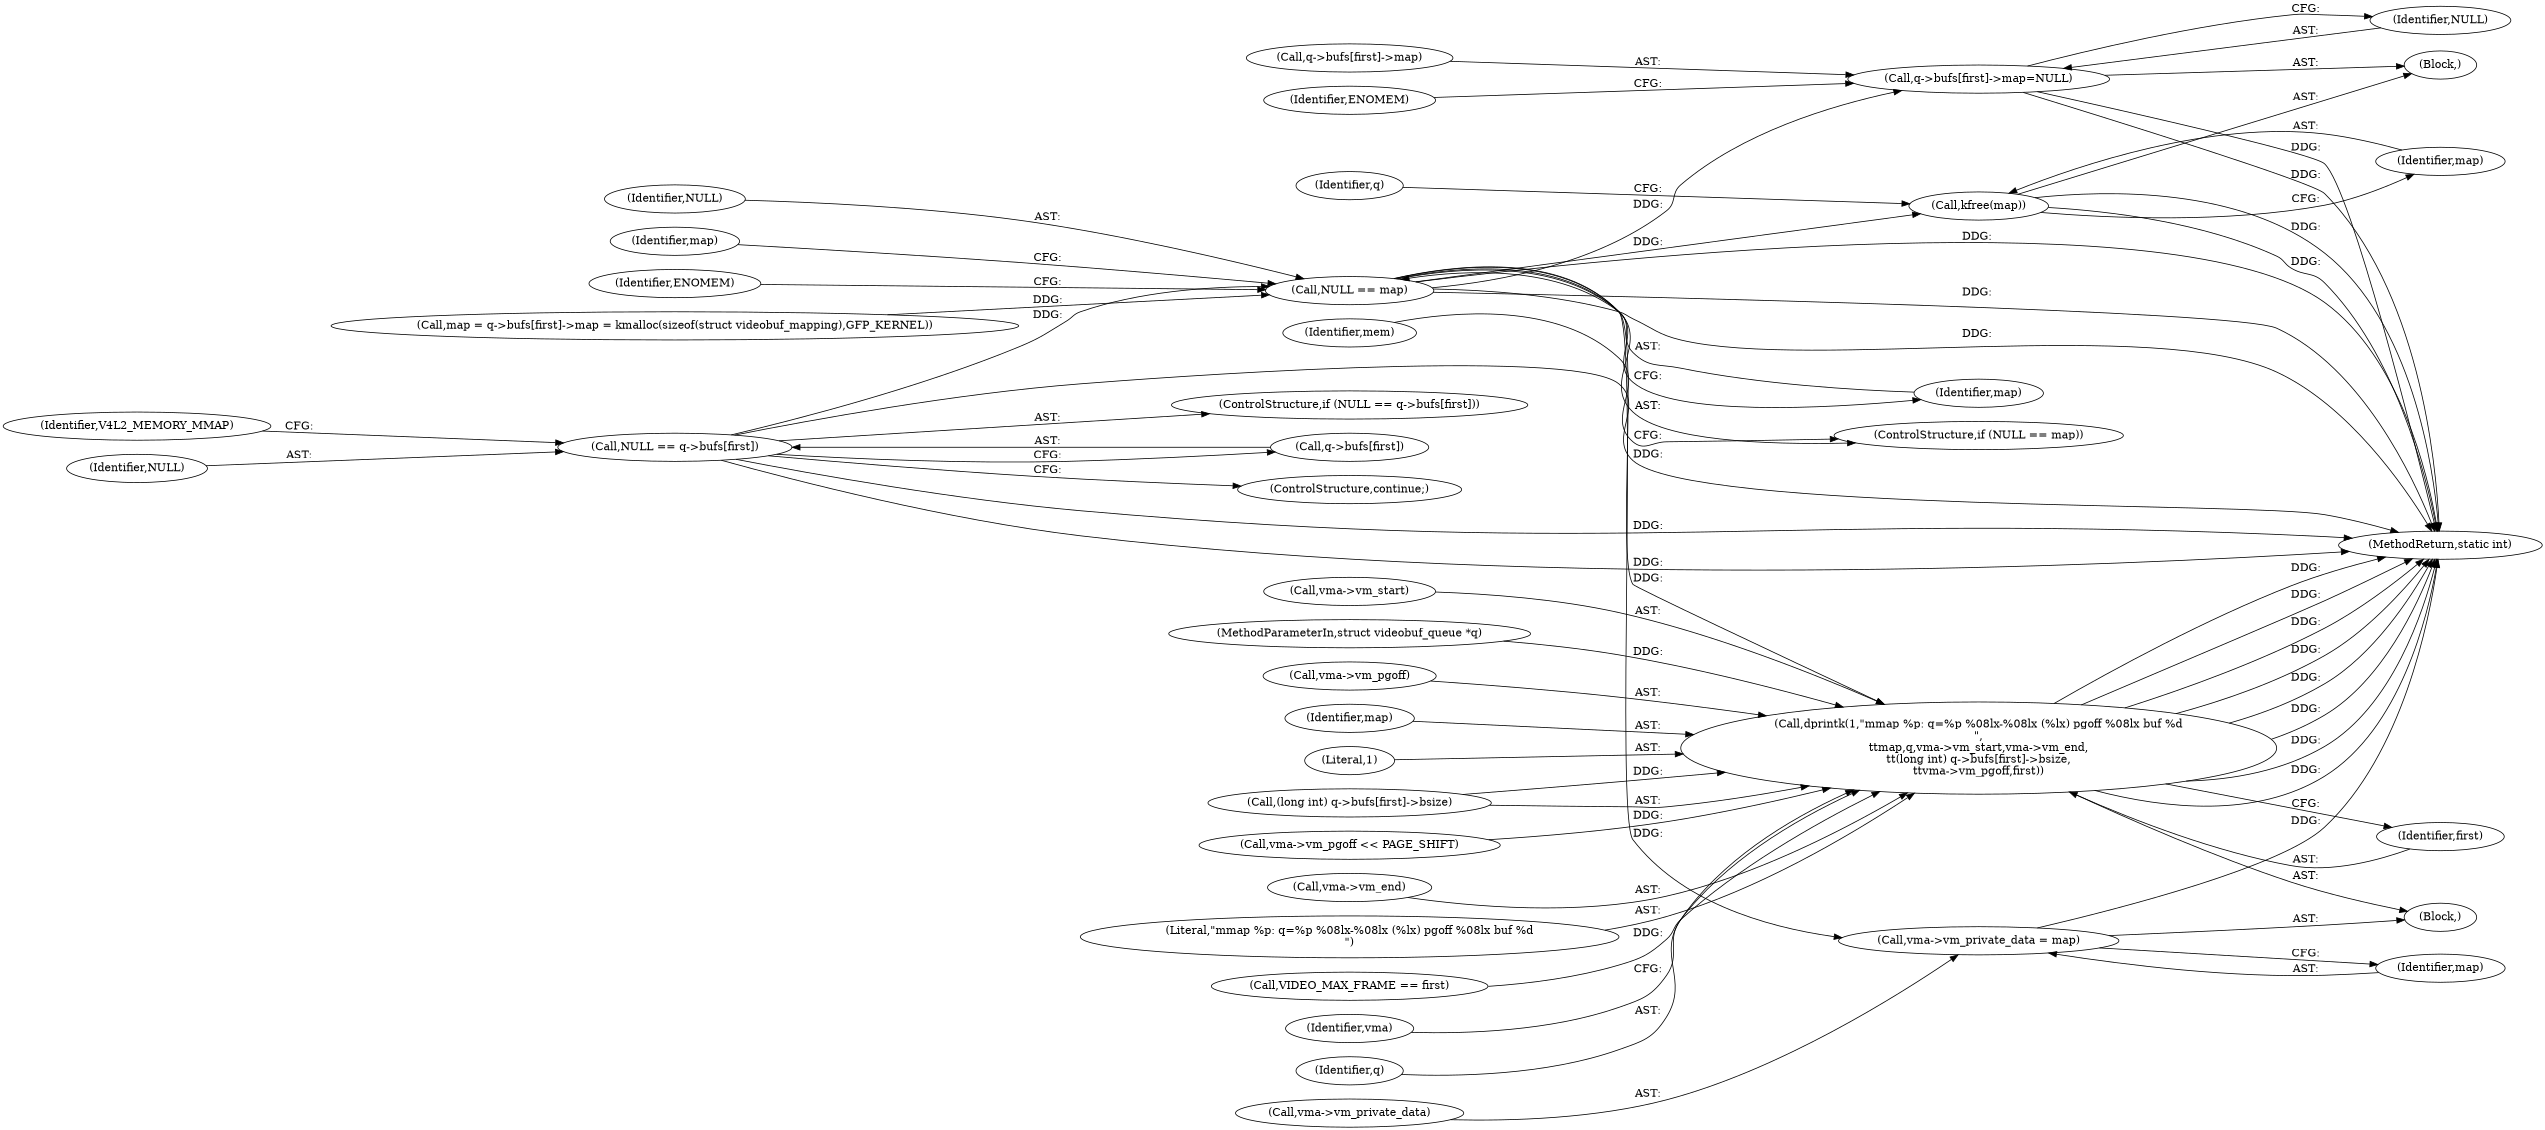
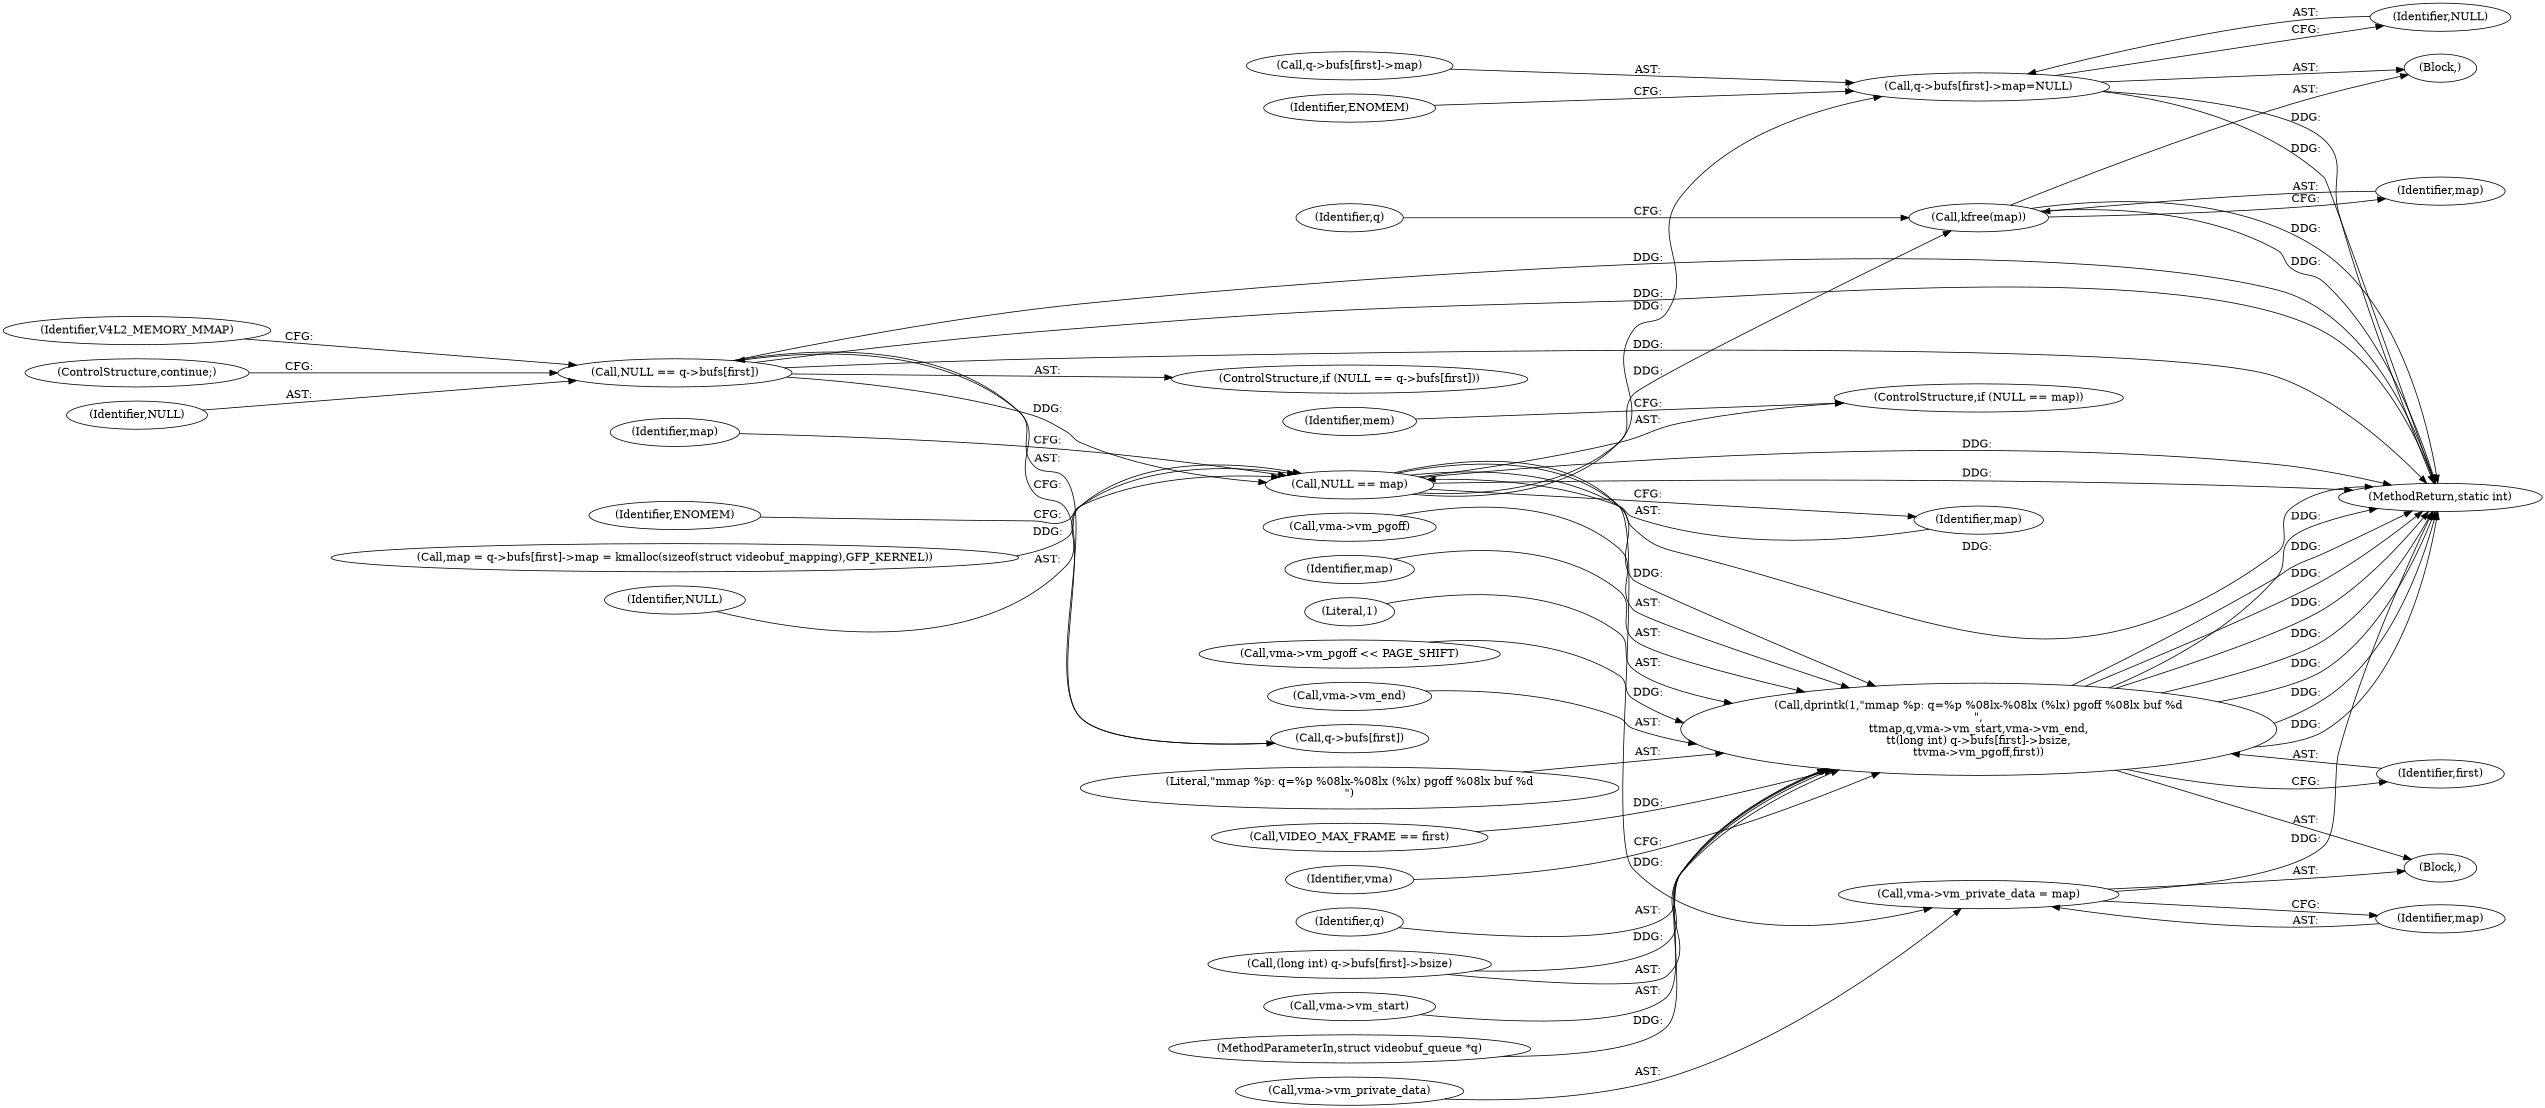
(1000, 474) -> (400, 373)
